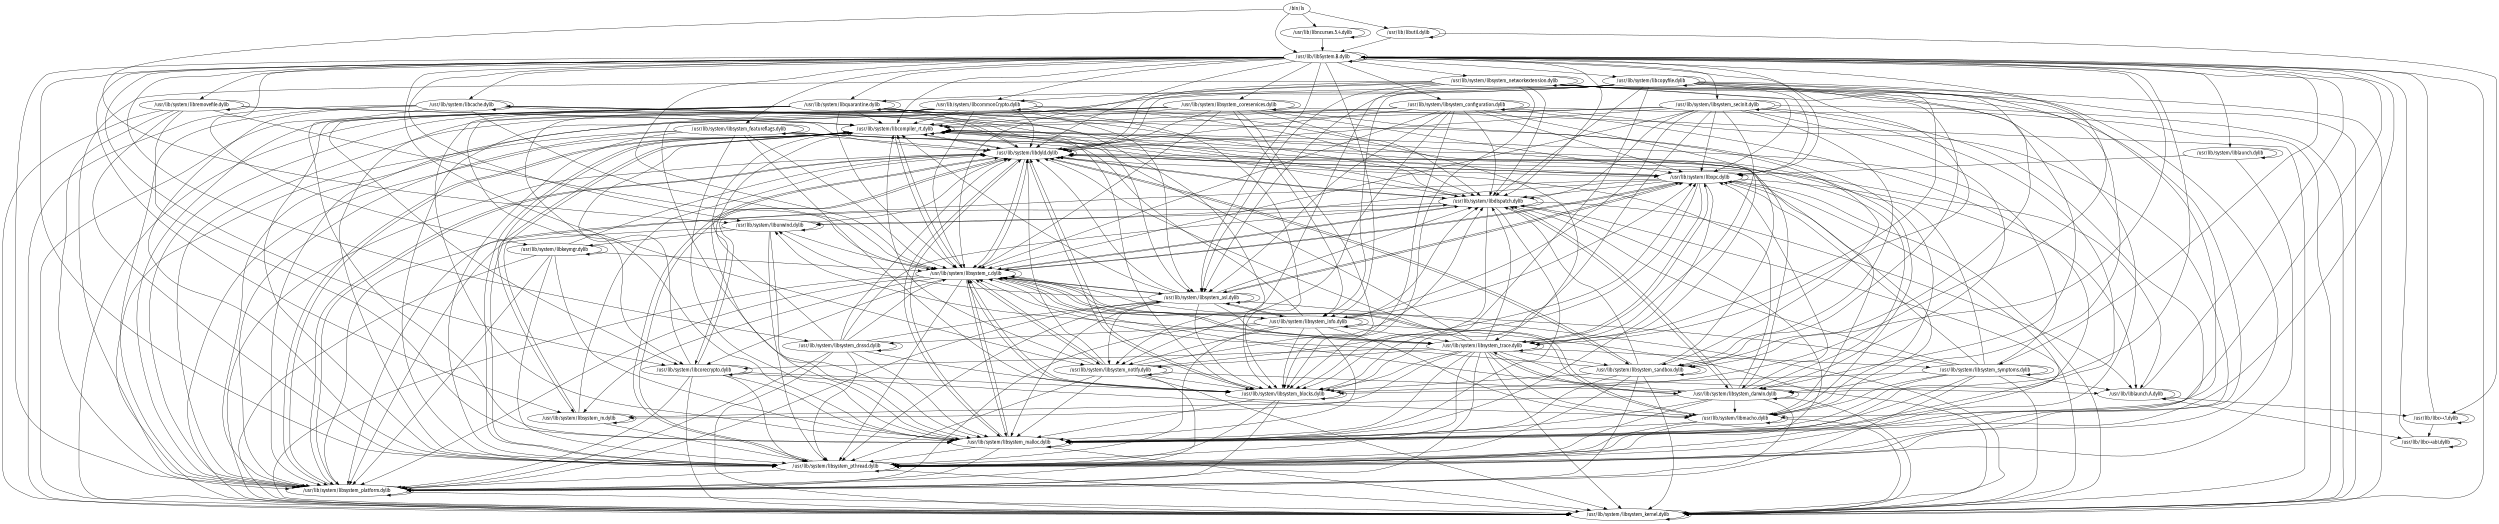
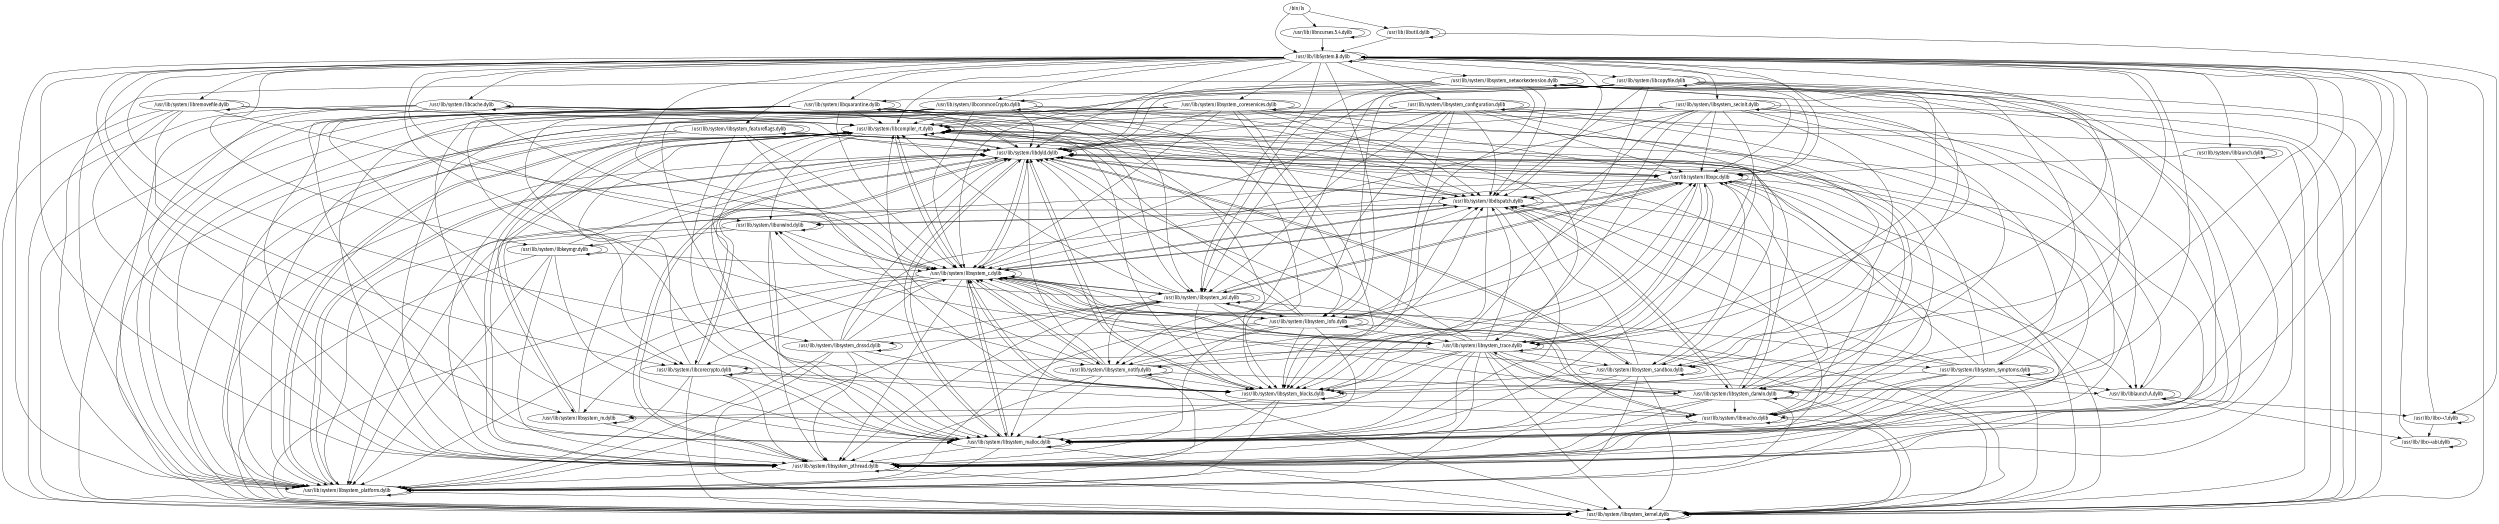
(363, 42) -> (806, 158)
(2029, 195) -> (1731, 277)
(1502, 393) -> (1162, 239)
